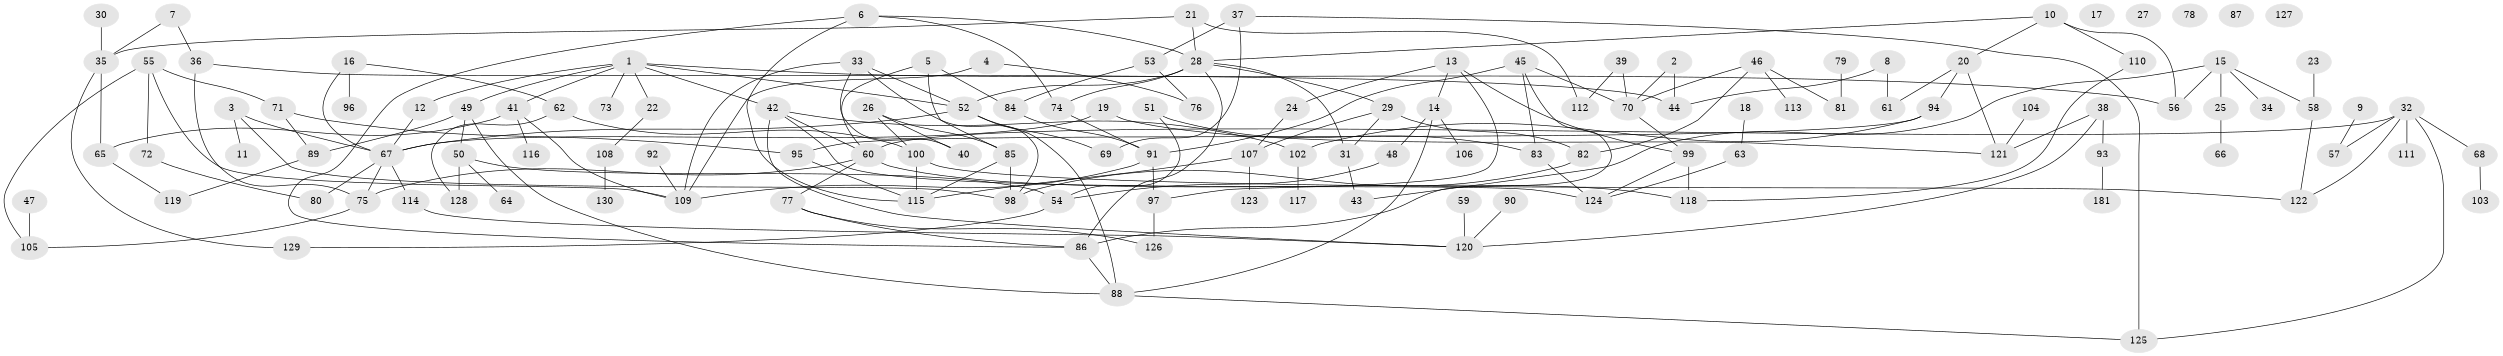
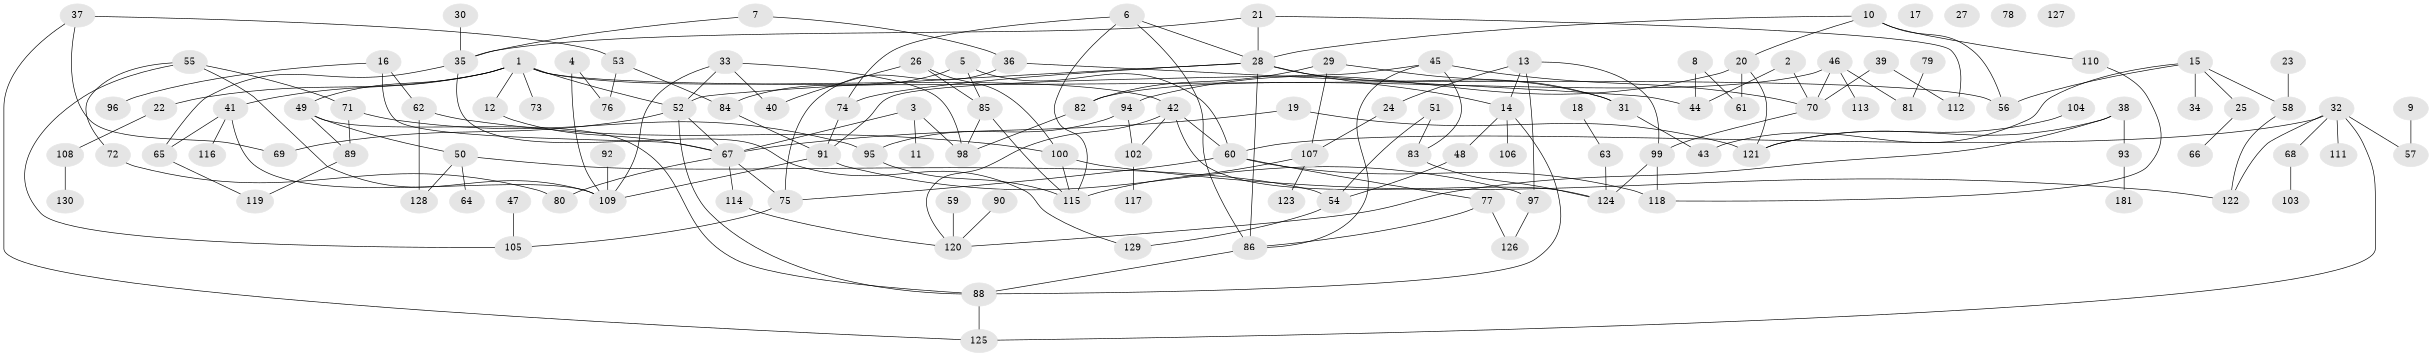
(2236, 16) -> none
(1306, 83) -> (1404, 88)
